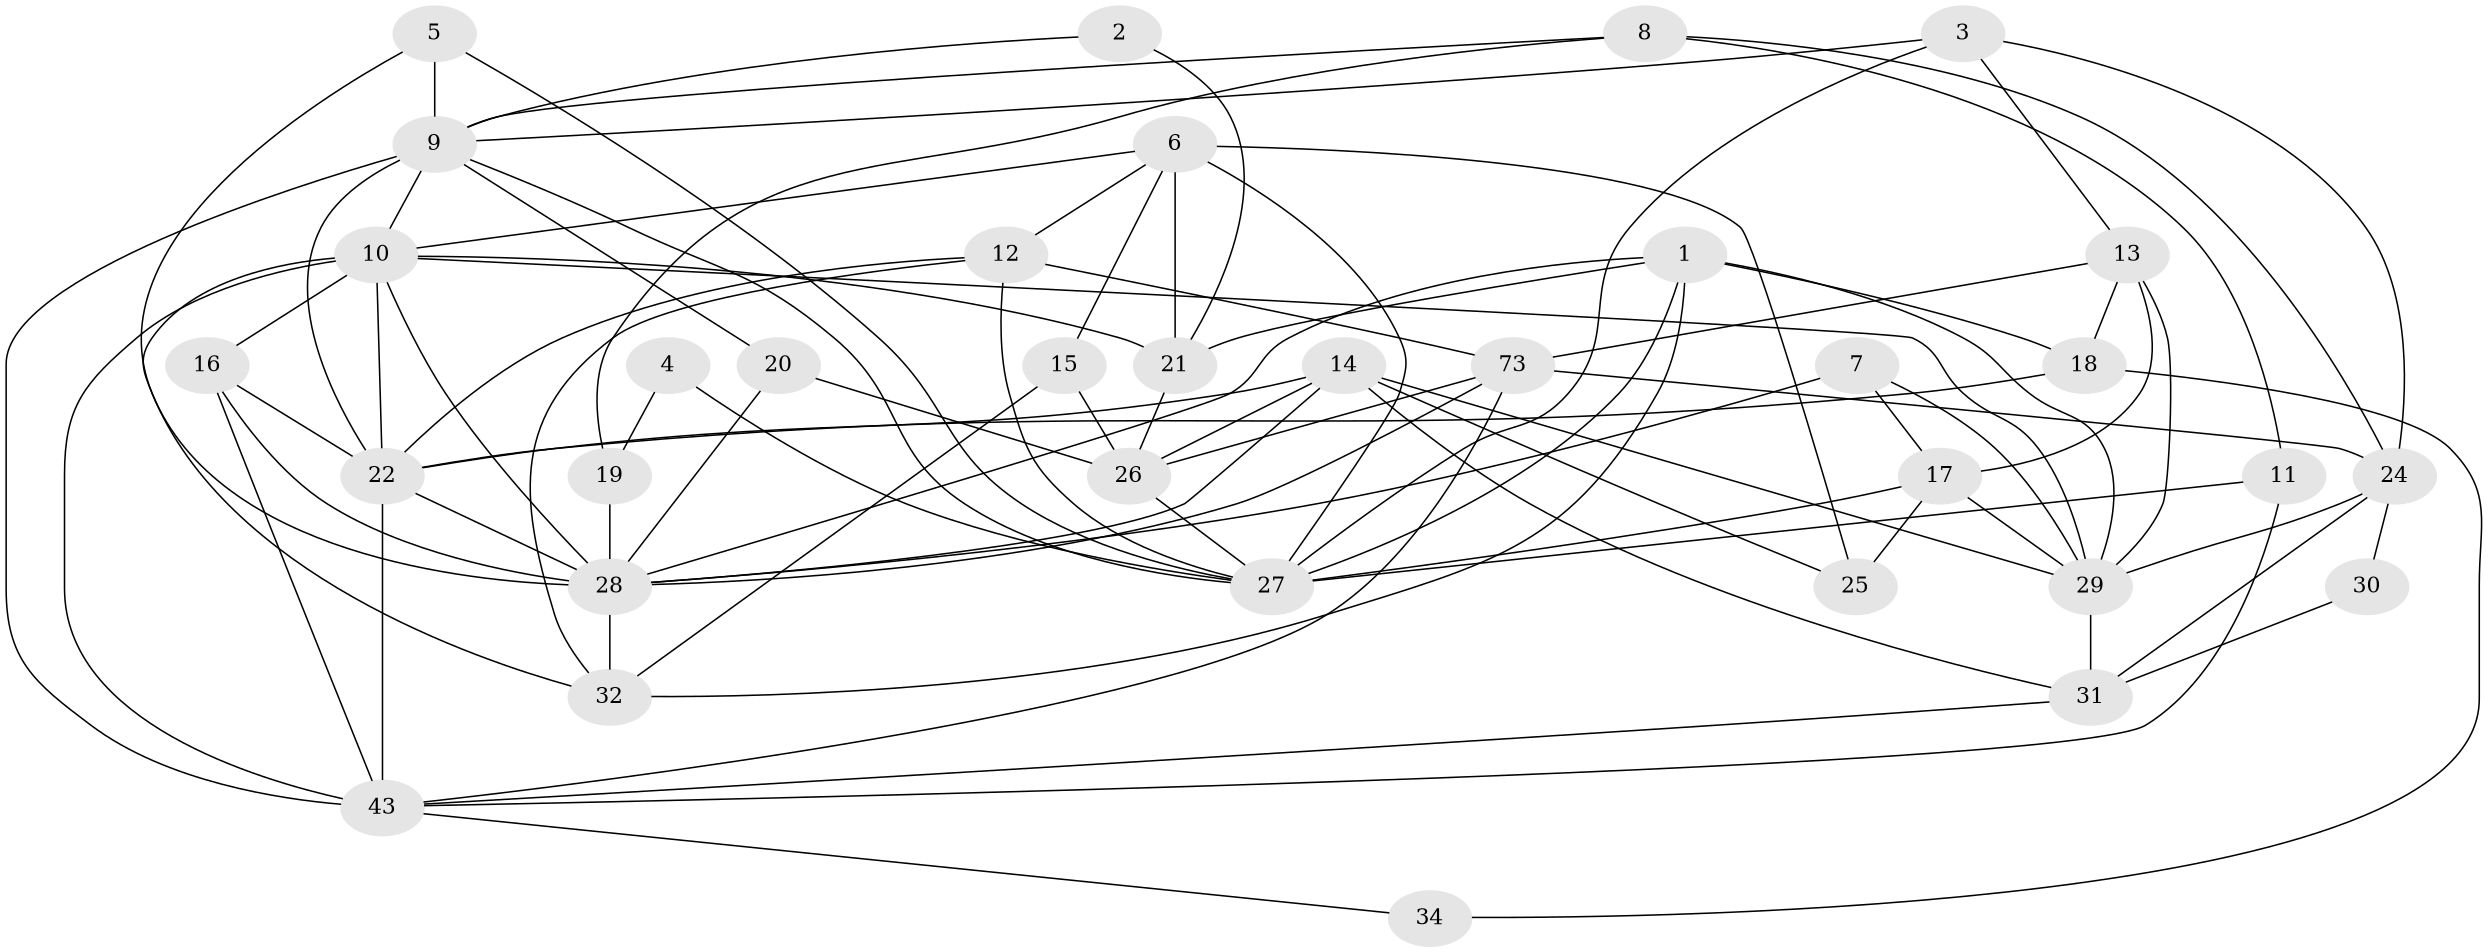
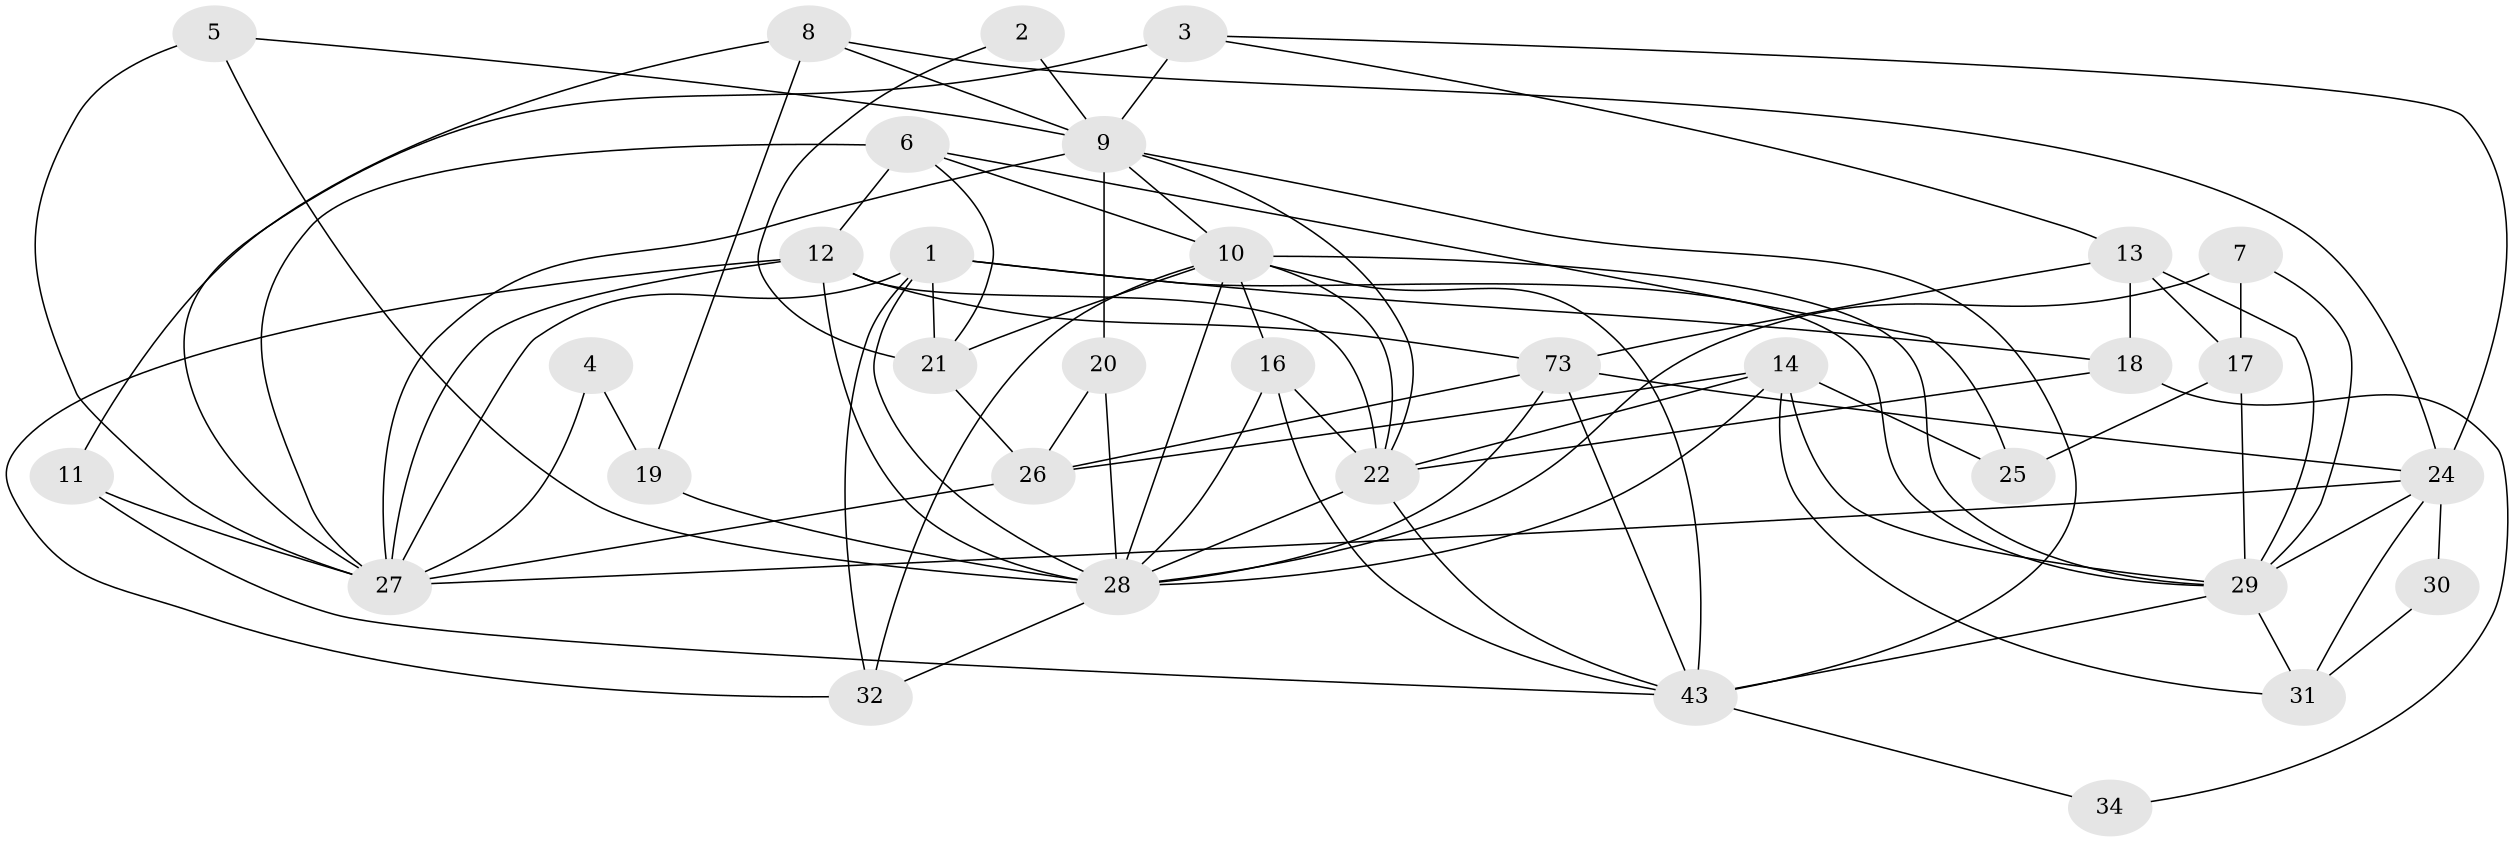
(1065, 366) -> none
none -> (892, 483)
(1623, 536) -> (1466, 536)
(1237, 756) -> (1971, 644)
